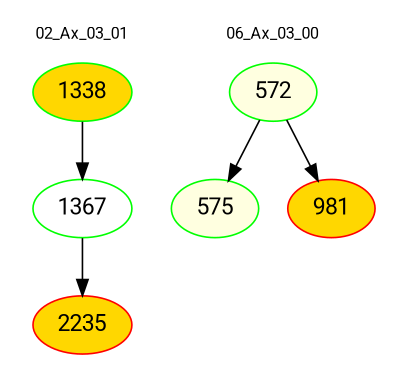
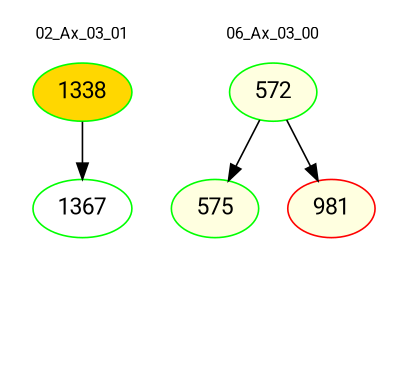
(331, 209) -> (331, 209)
(82, 325) -> none
